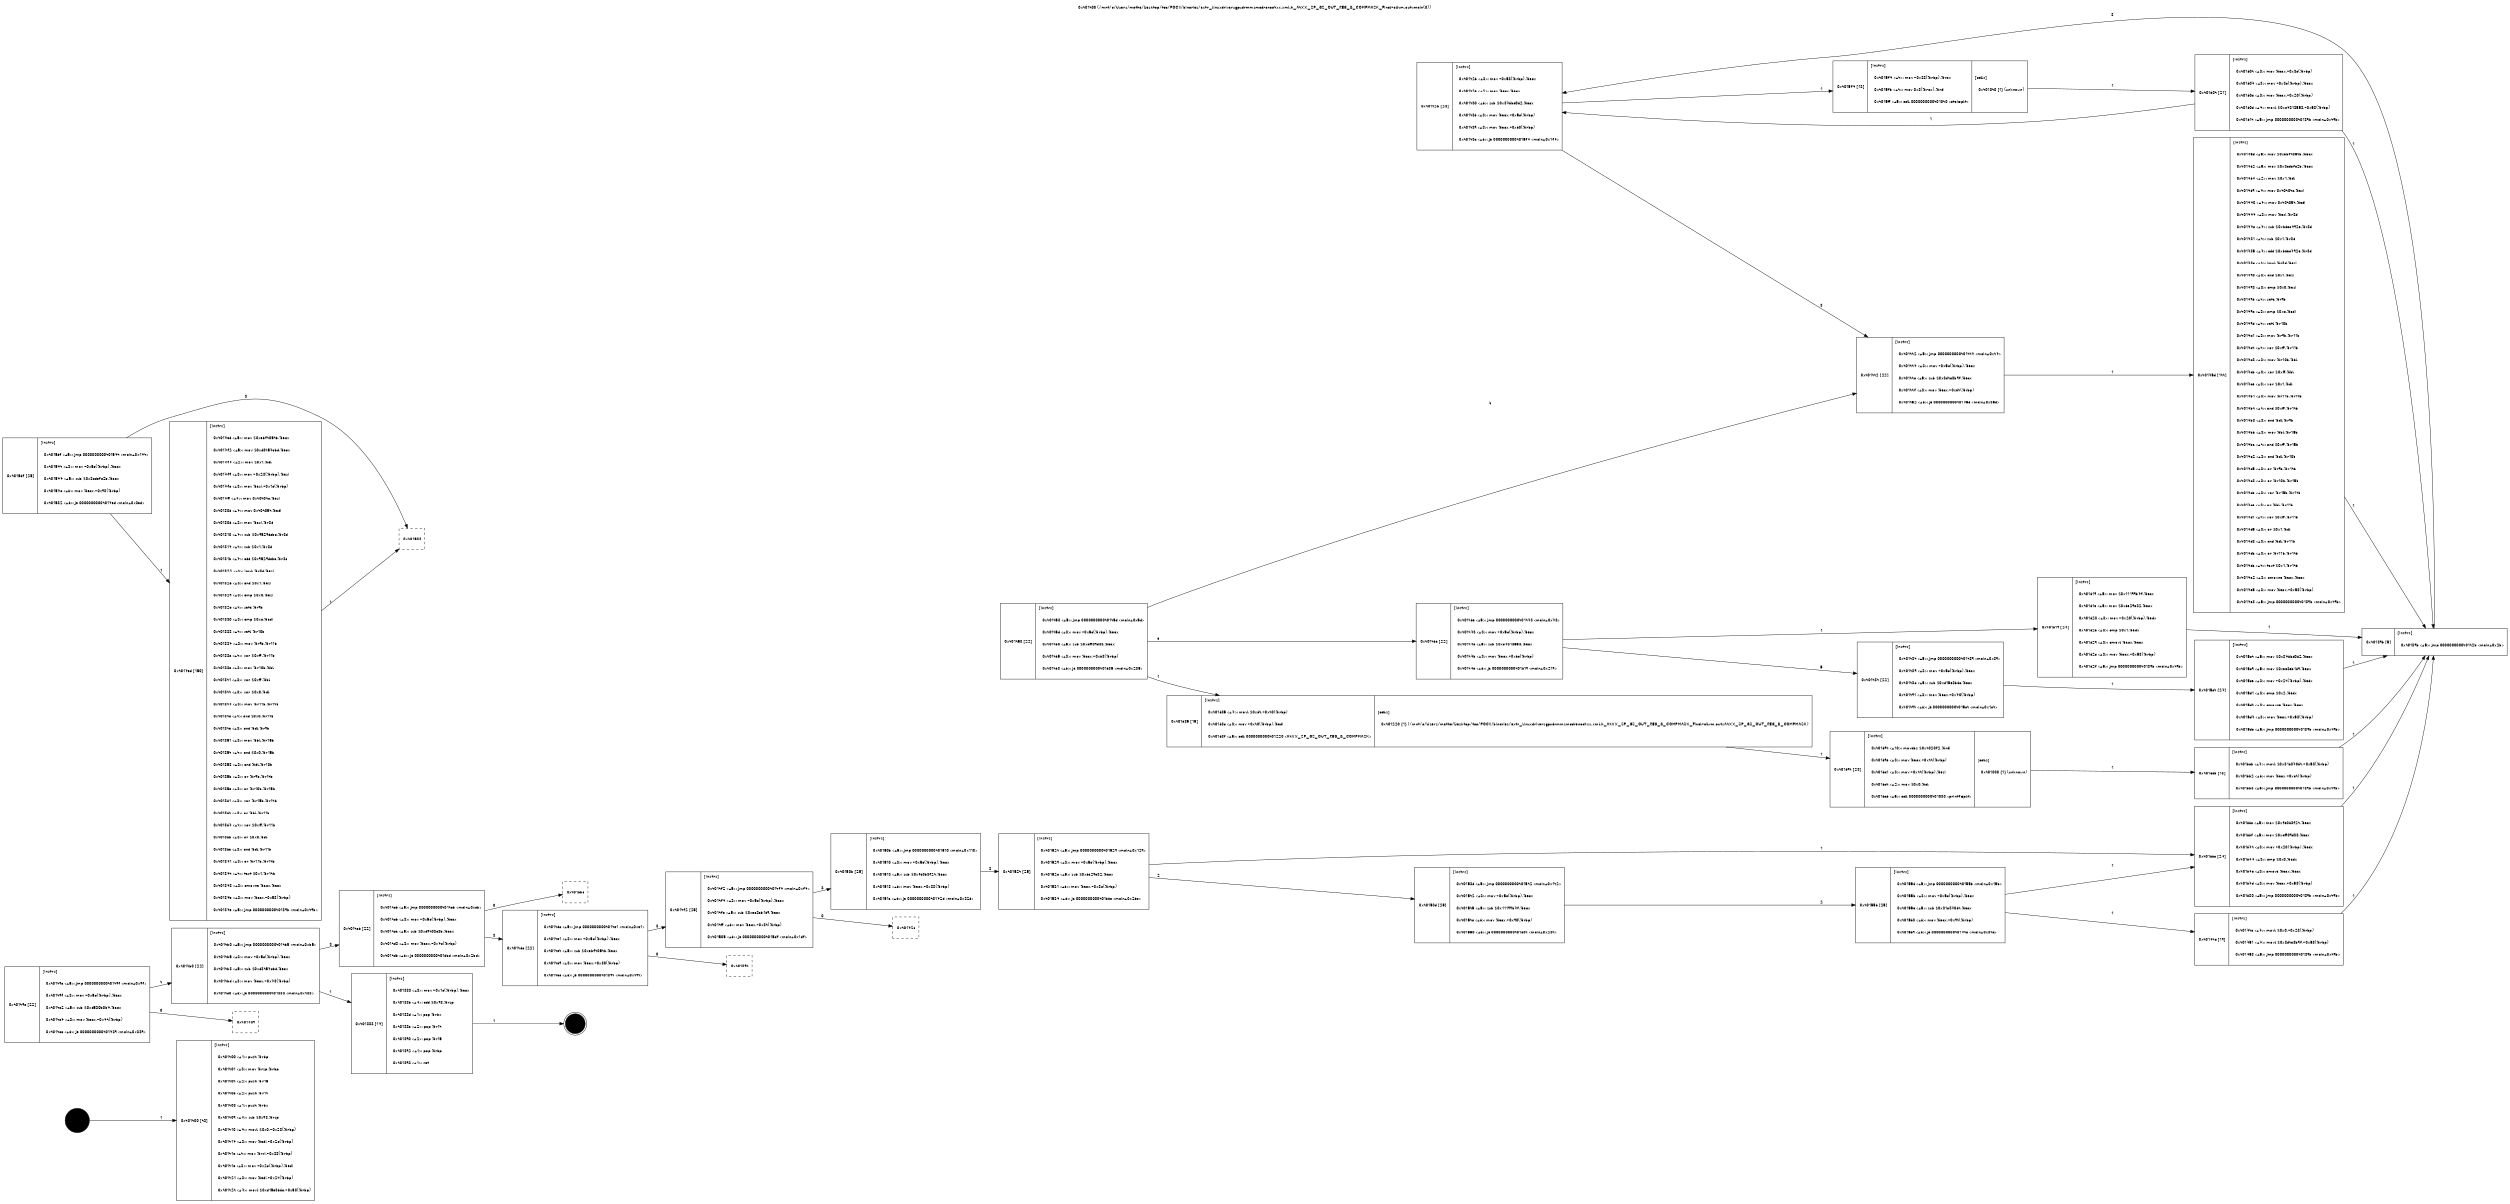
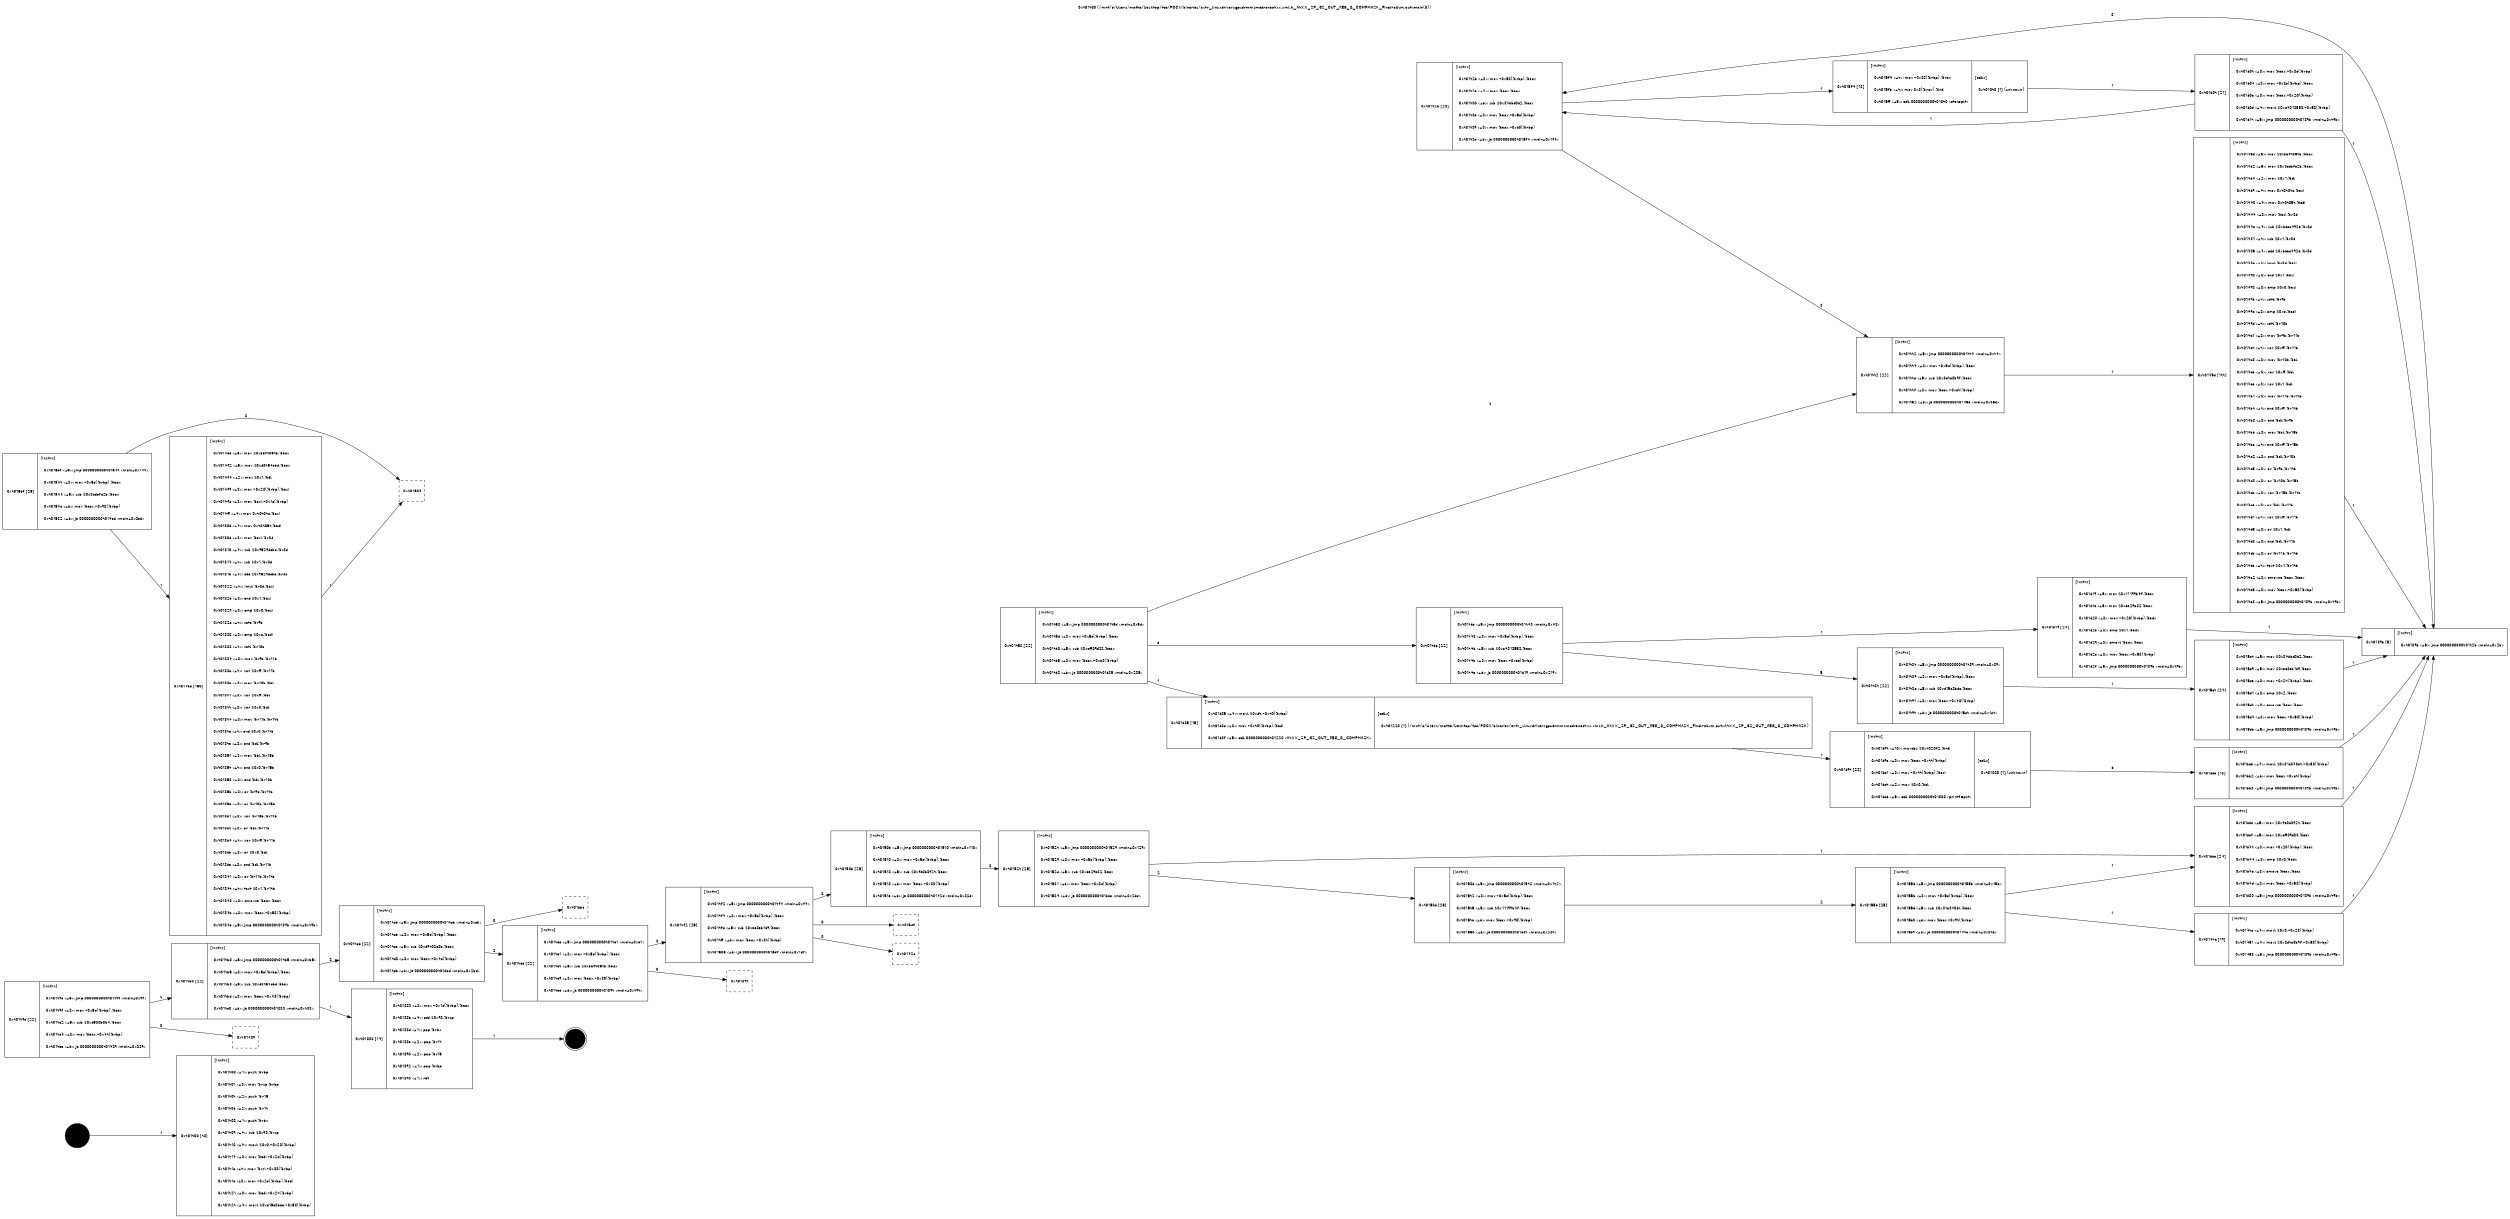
(2112, 767) -> (2112, 767)
none -> (906, 925)
